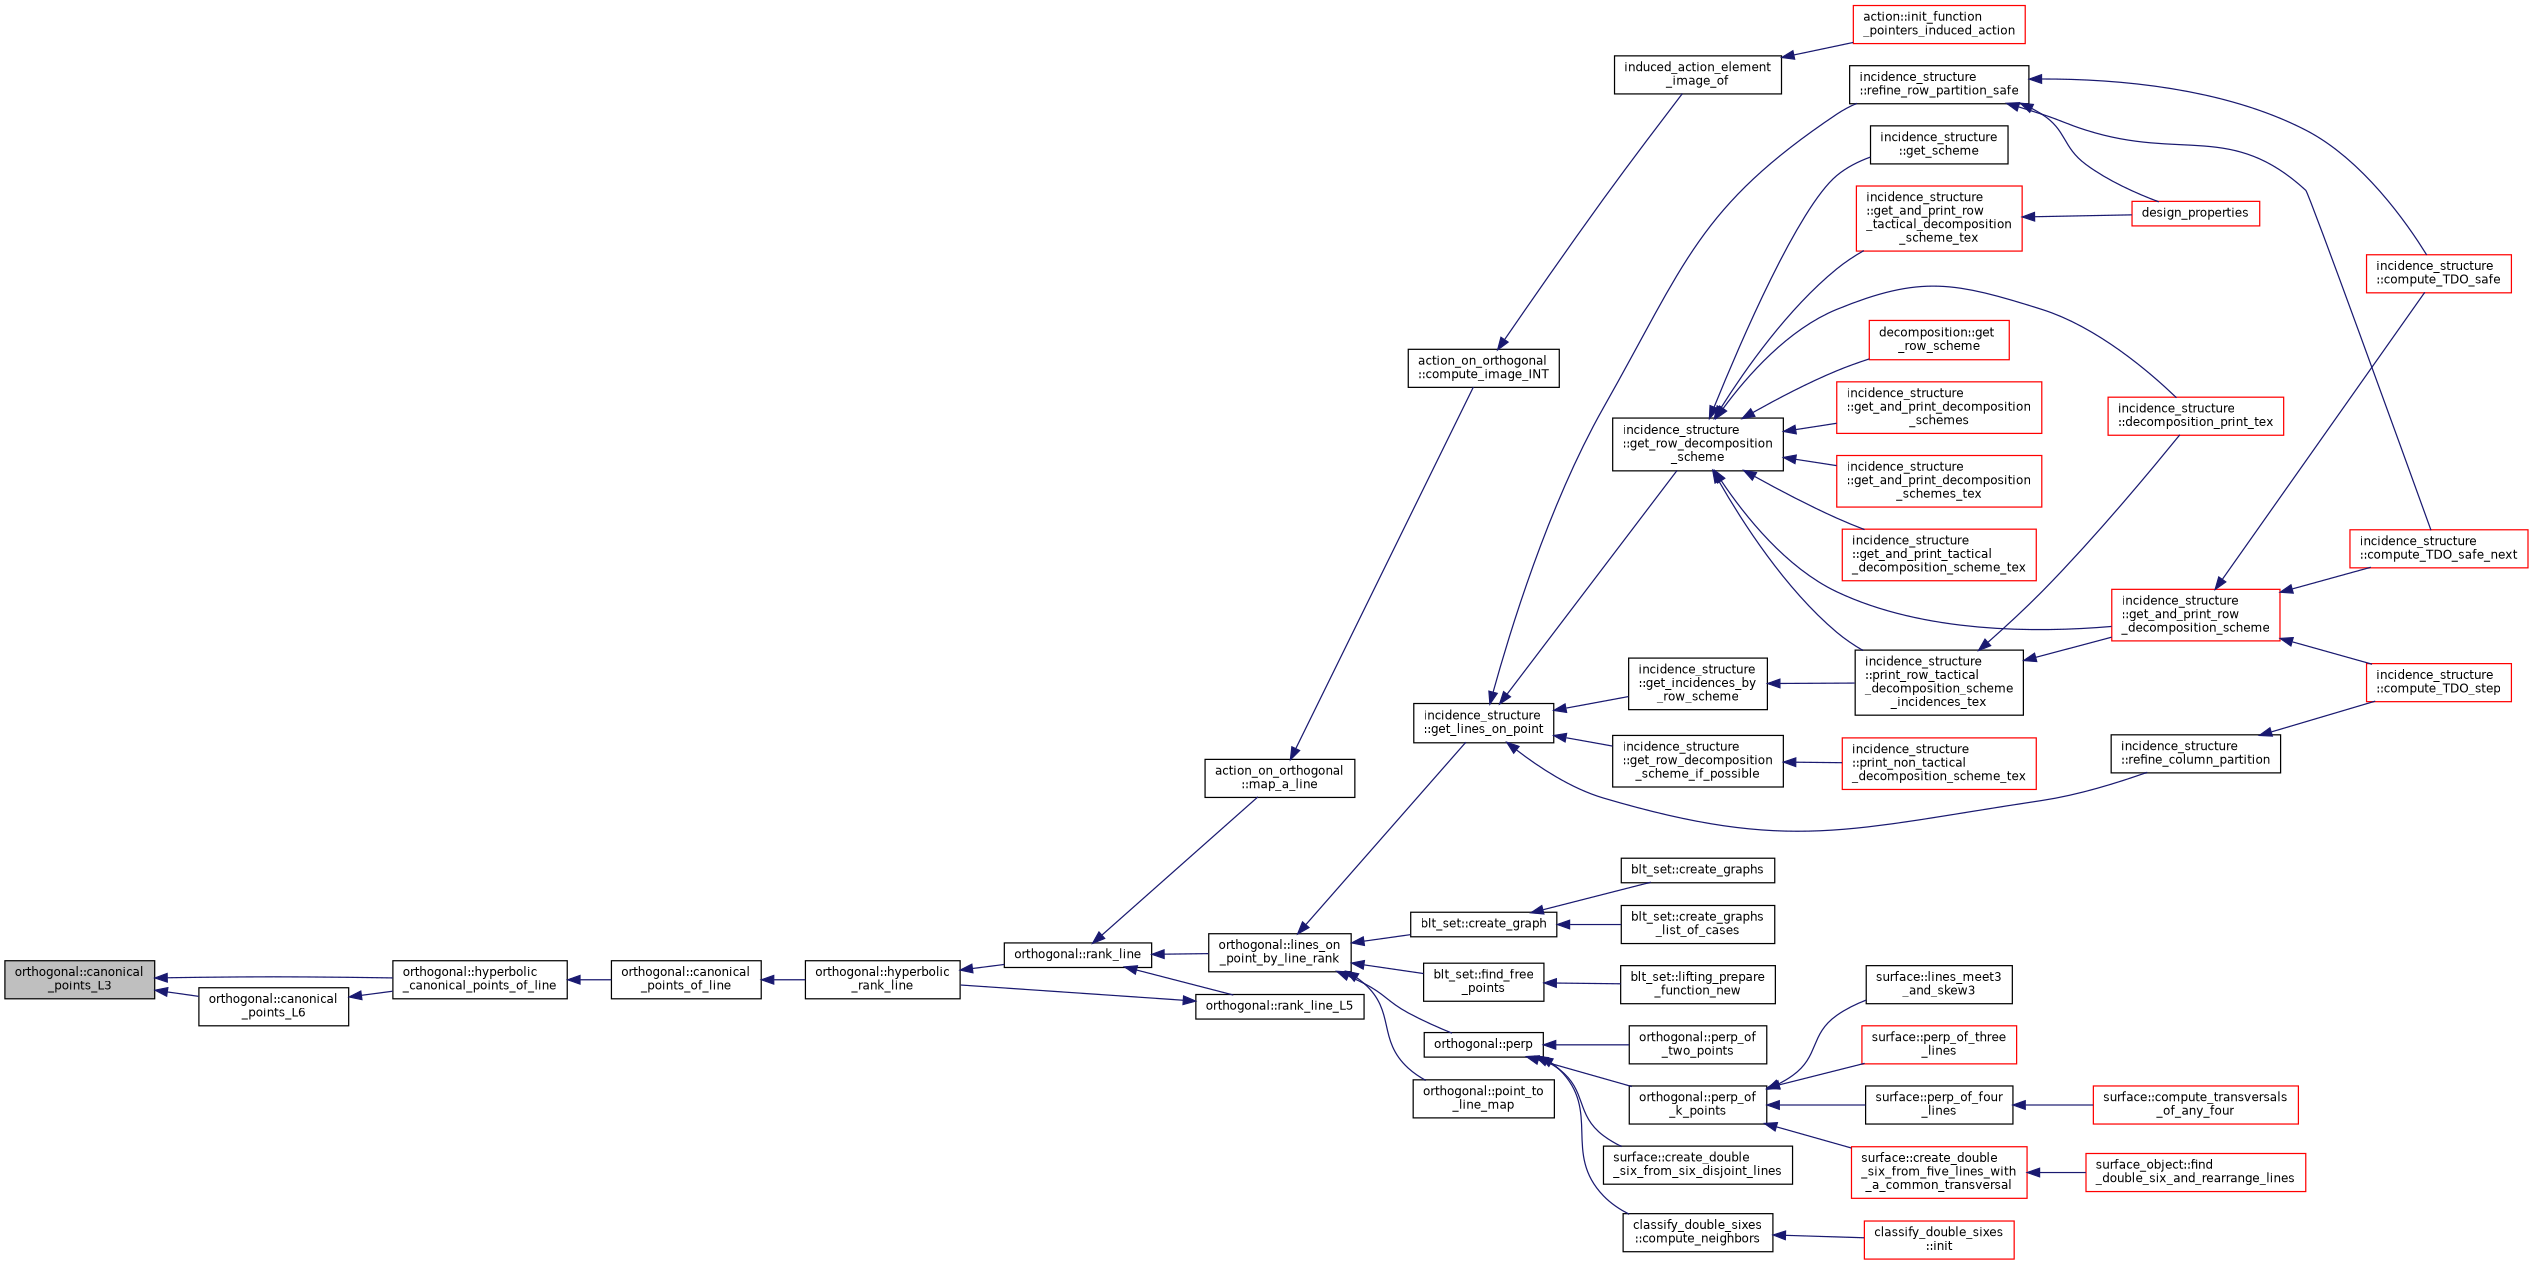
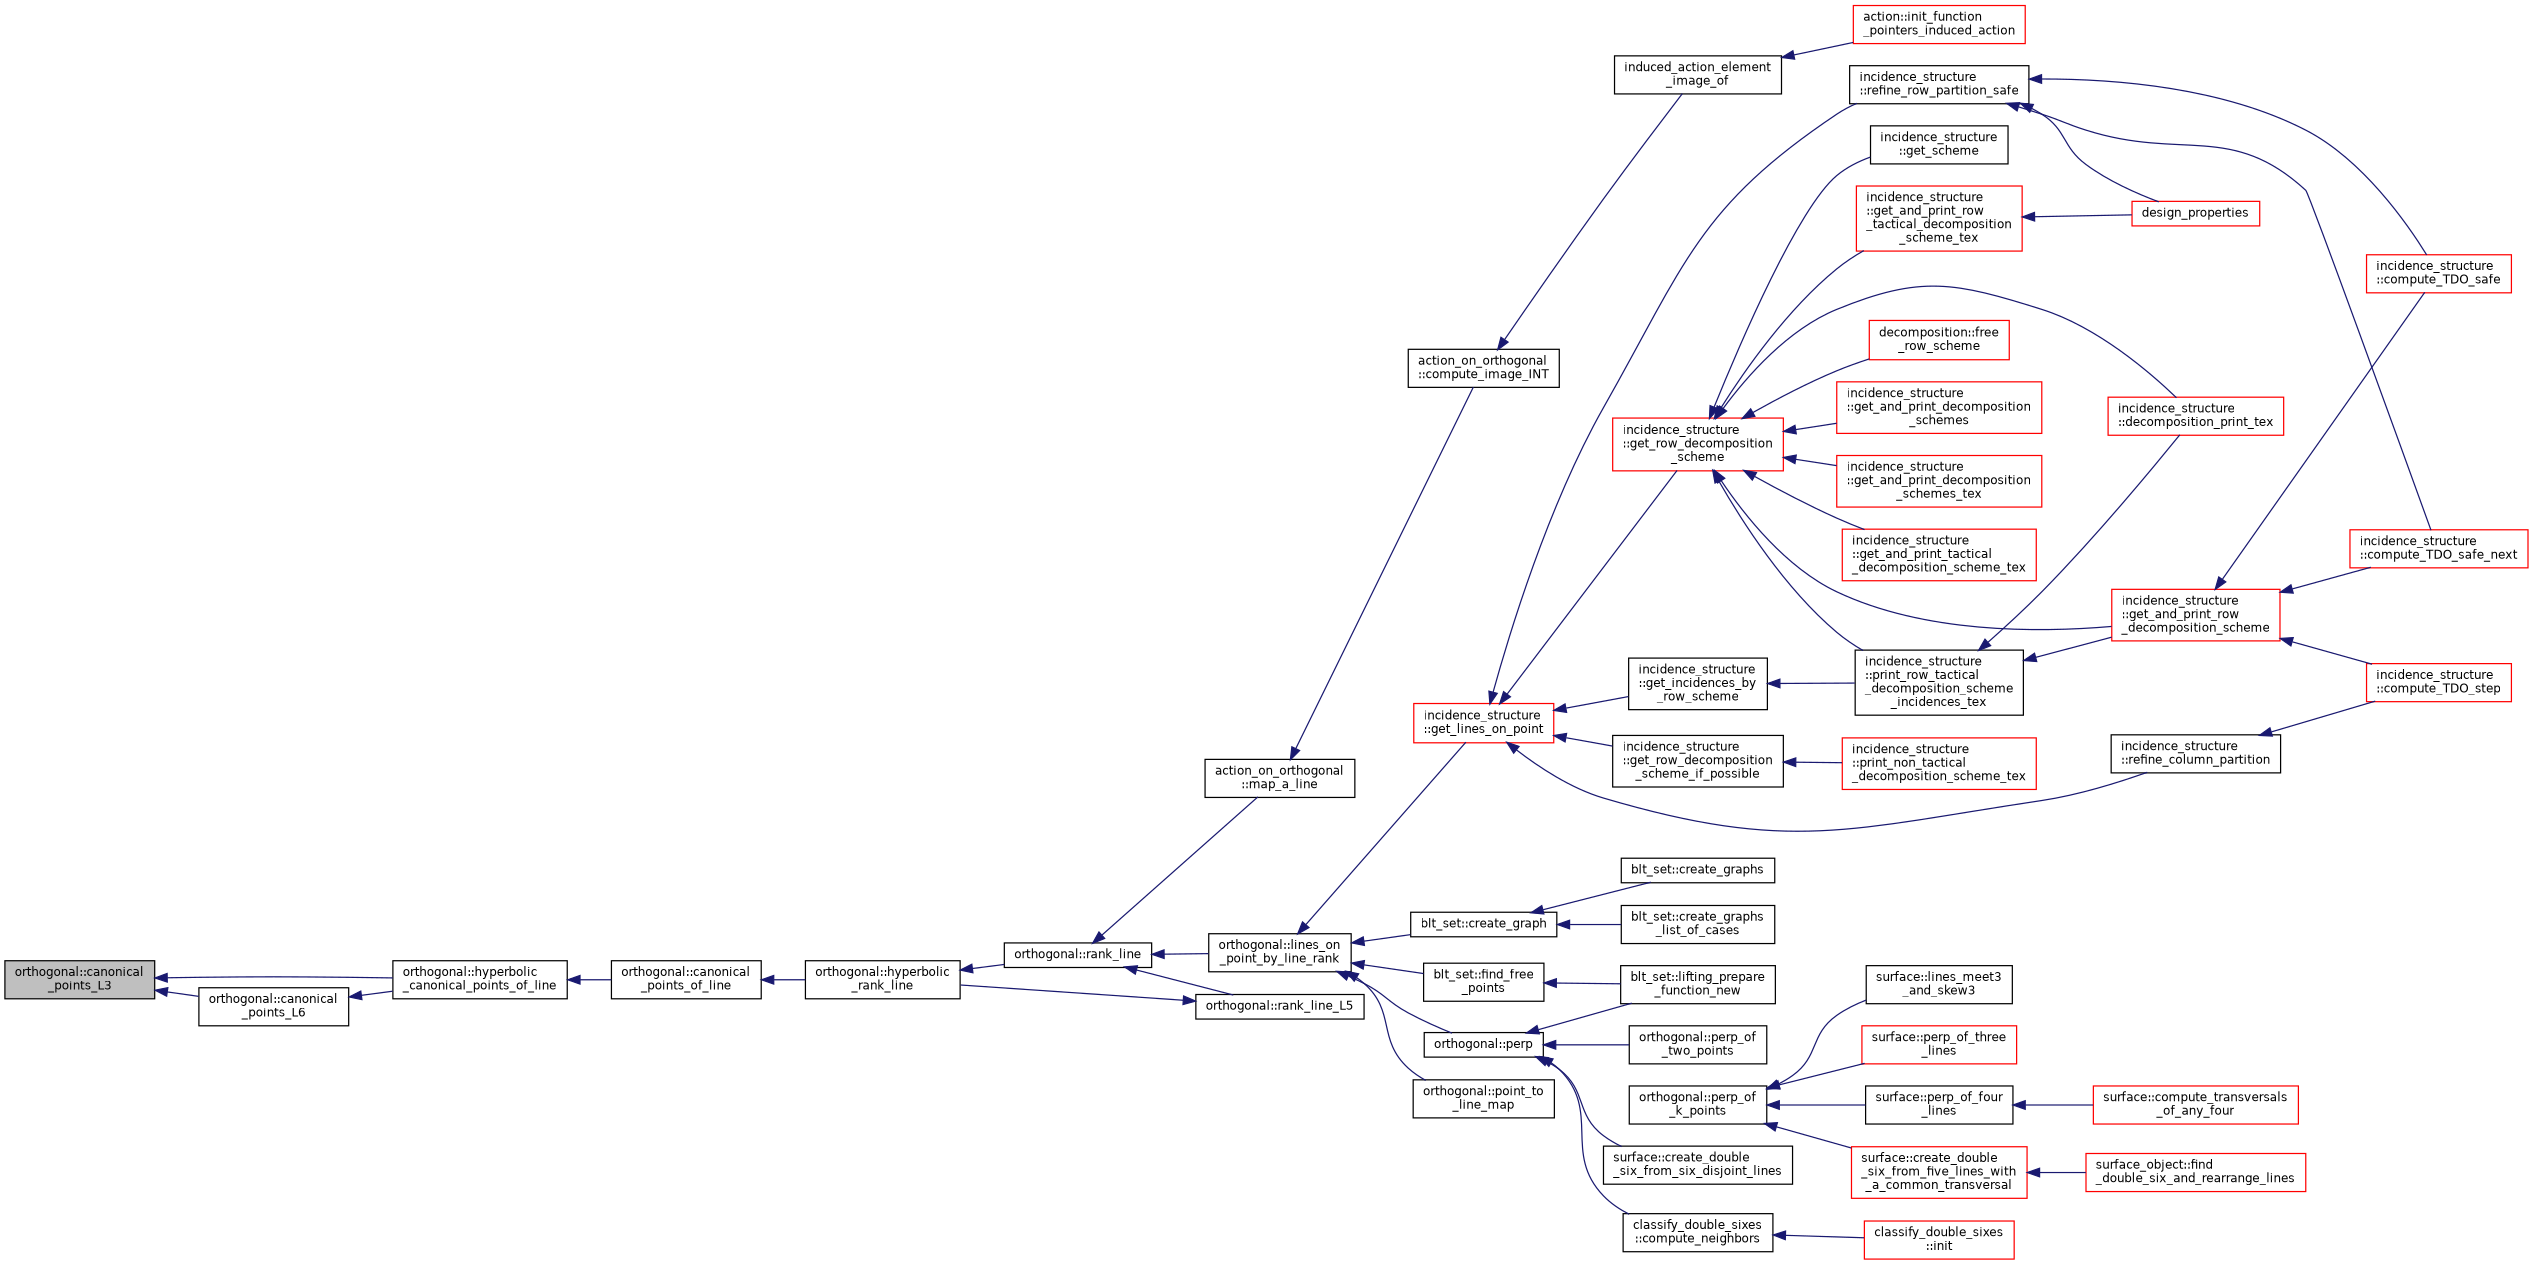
(1939, 340) -> (1939, 340)
(1698, 444) -> (1698, 444)
(1484, 723) -> (1484, 723)
(1585, 1073) -> (1585, 1016)
